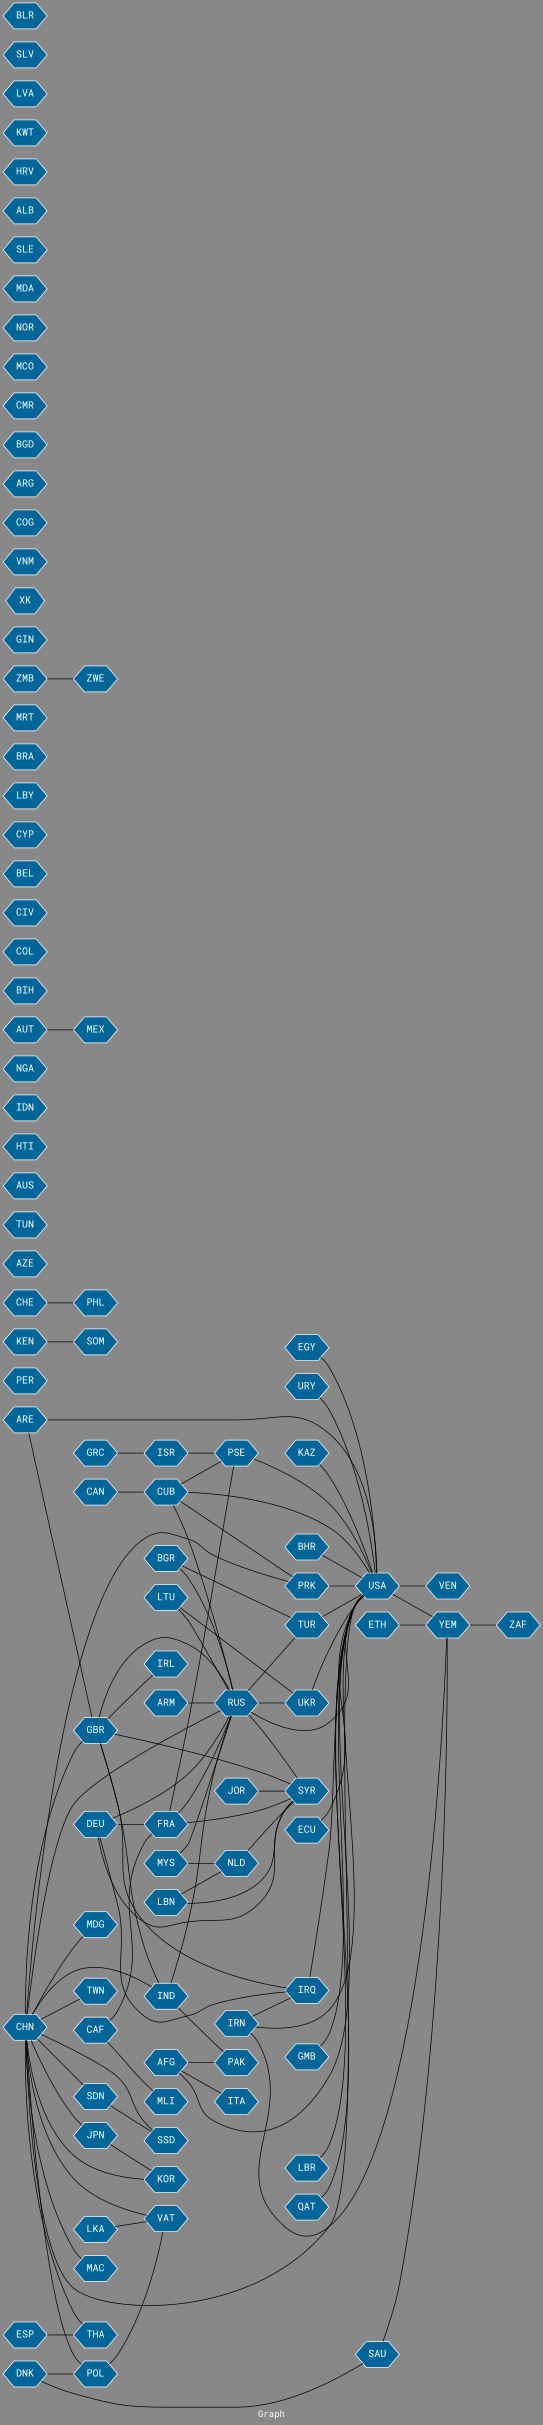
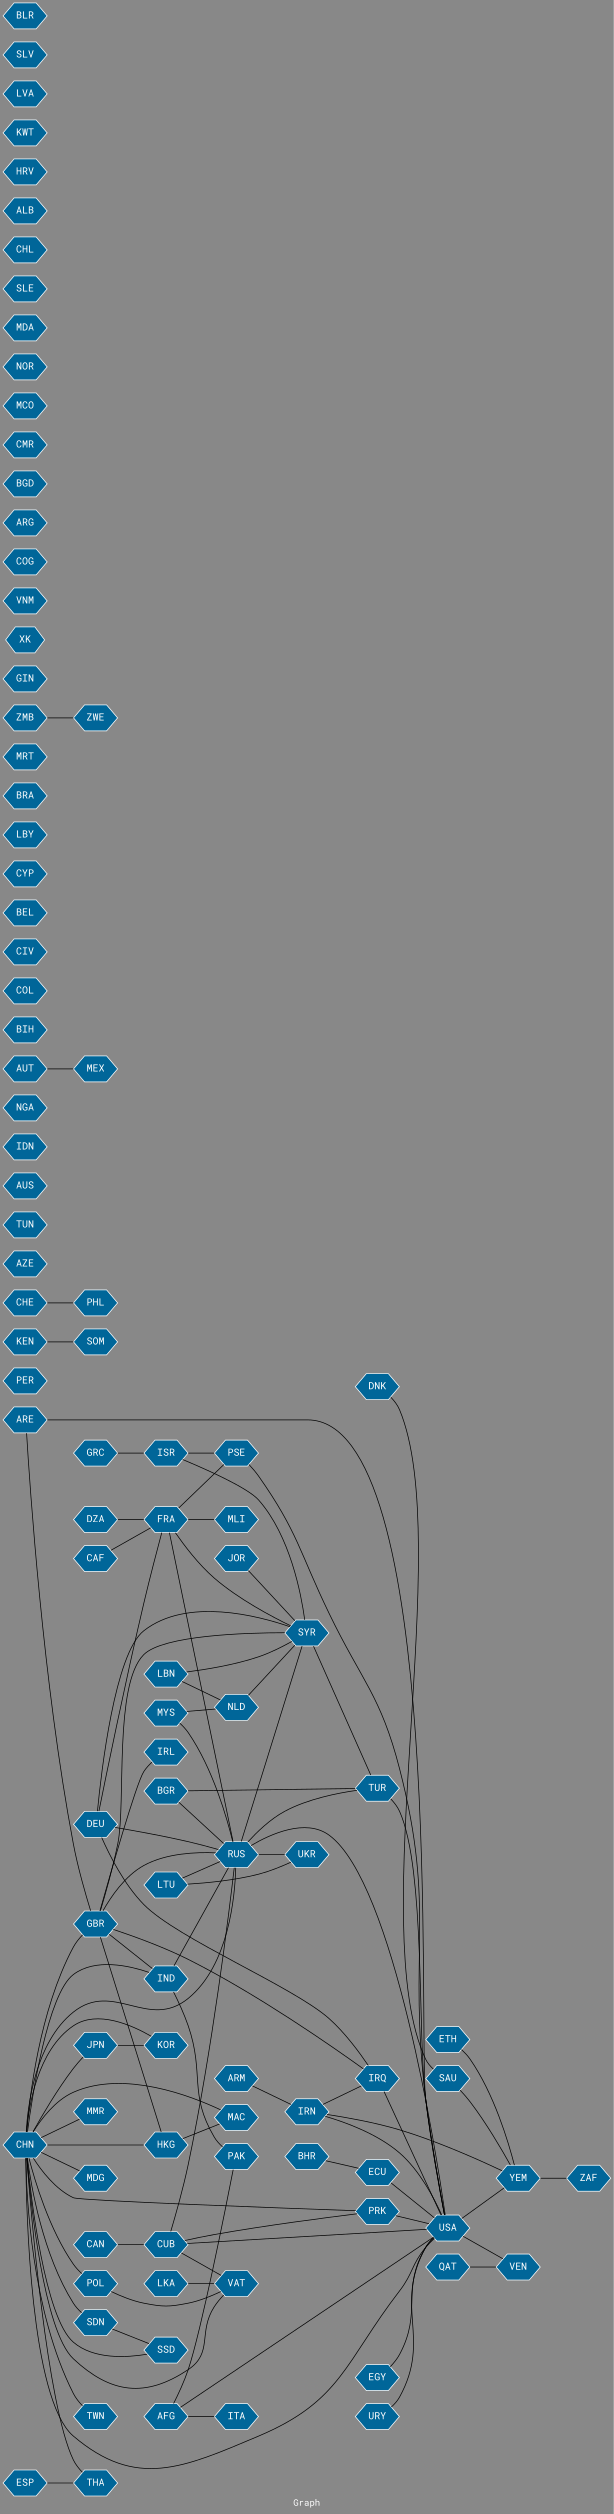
none -> (25, 250)
(25, 1147) -> none
(307, 1453) -> none
(201, 1473) -> (201, 2264)
none -> (271, 1518)
none -> (96, 1520)
(342, 1567) -> (342, 2165)
(334, 1640) -> none
(201, 1703) -> (272, 2095)
none -> (342, 1711)
(342, 1897) -> (483, 2267)
(307, 2057) -> none
(130, 2067) -> (201, 1520)
none -> (96, 2112)
none -> (166, 2145)
(307, 2168) -> none
(60, 2374) -> none
